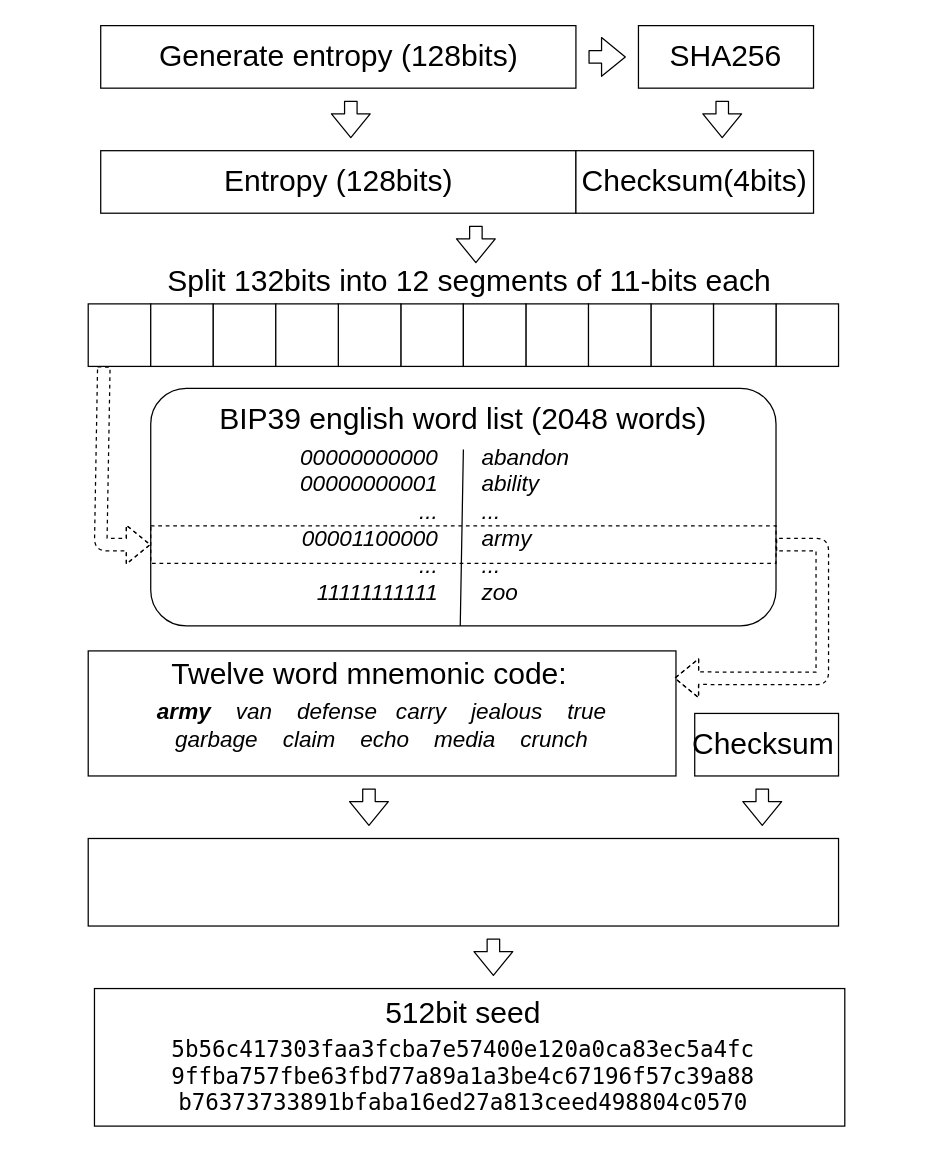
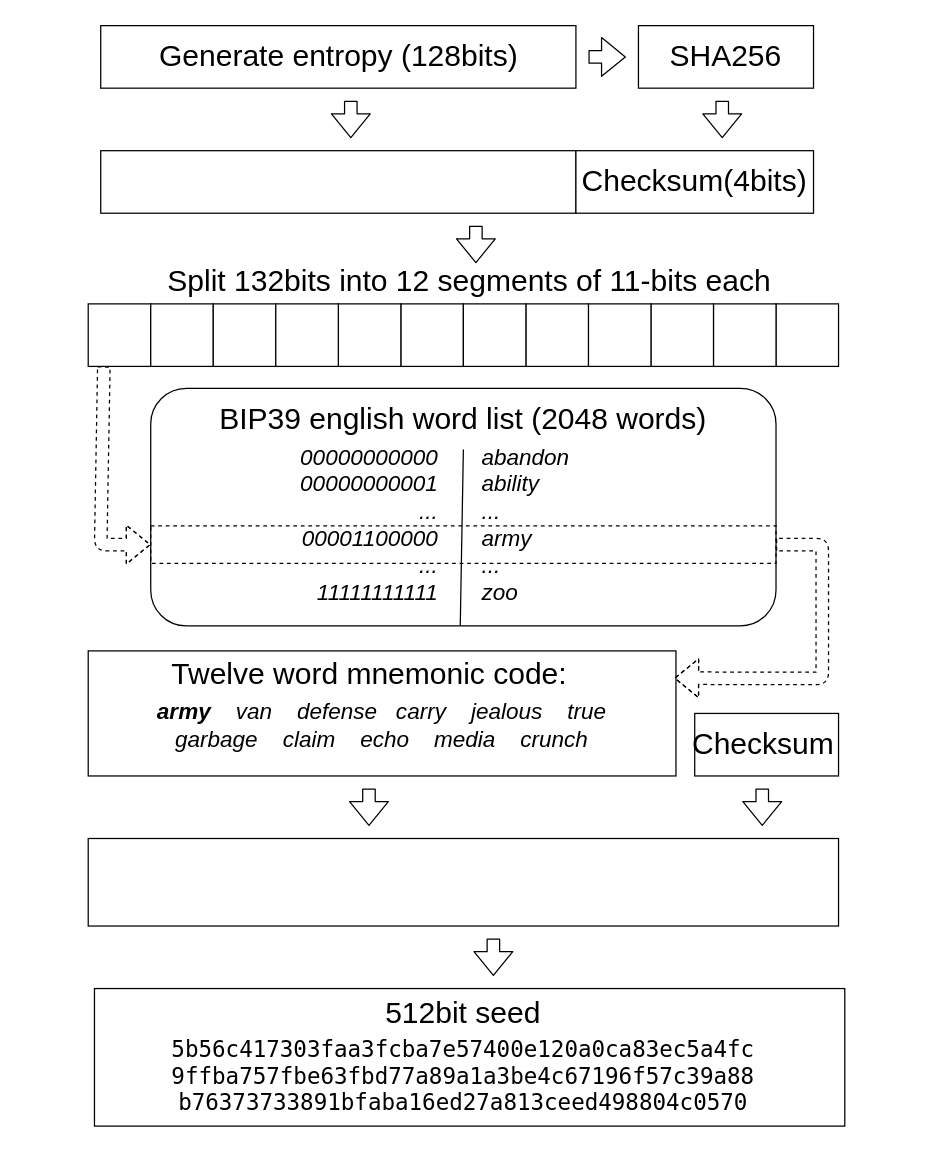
(338, 182) -> none
